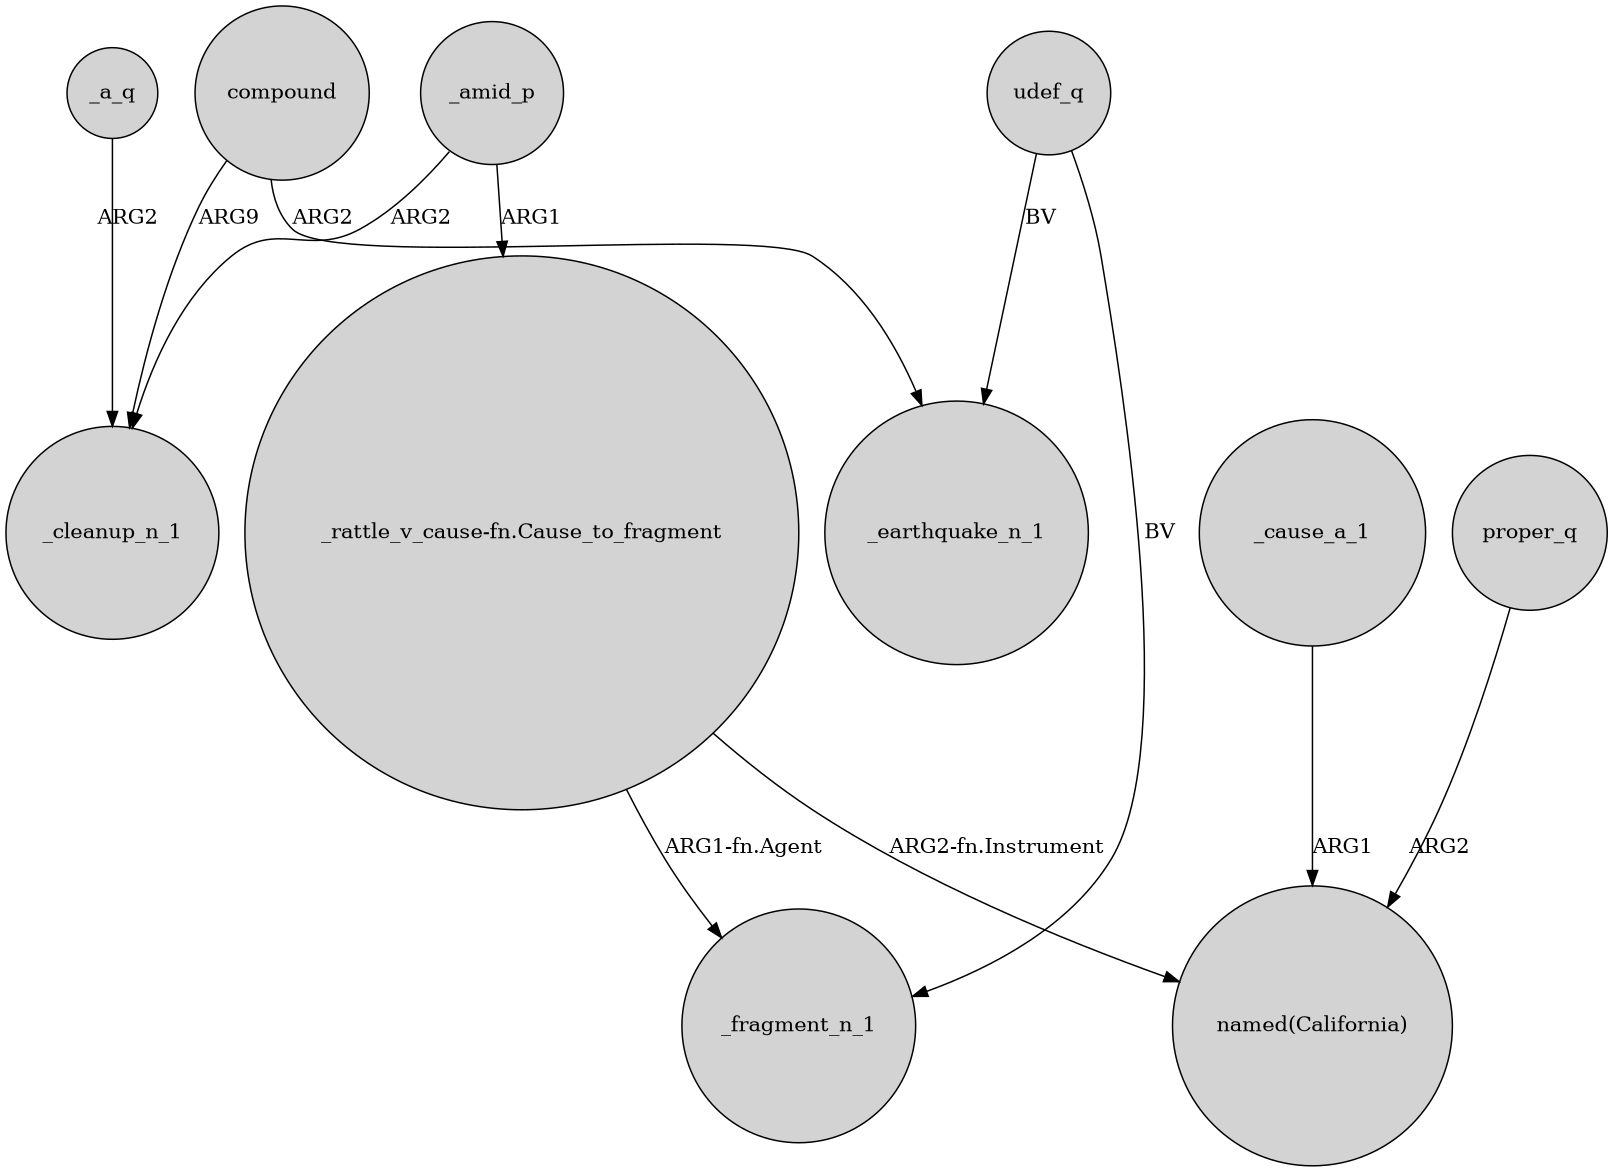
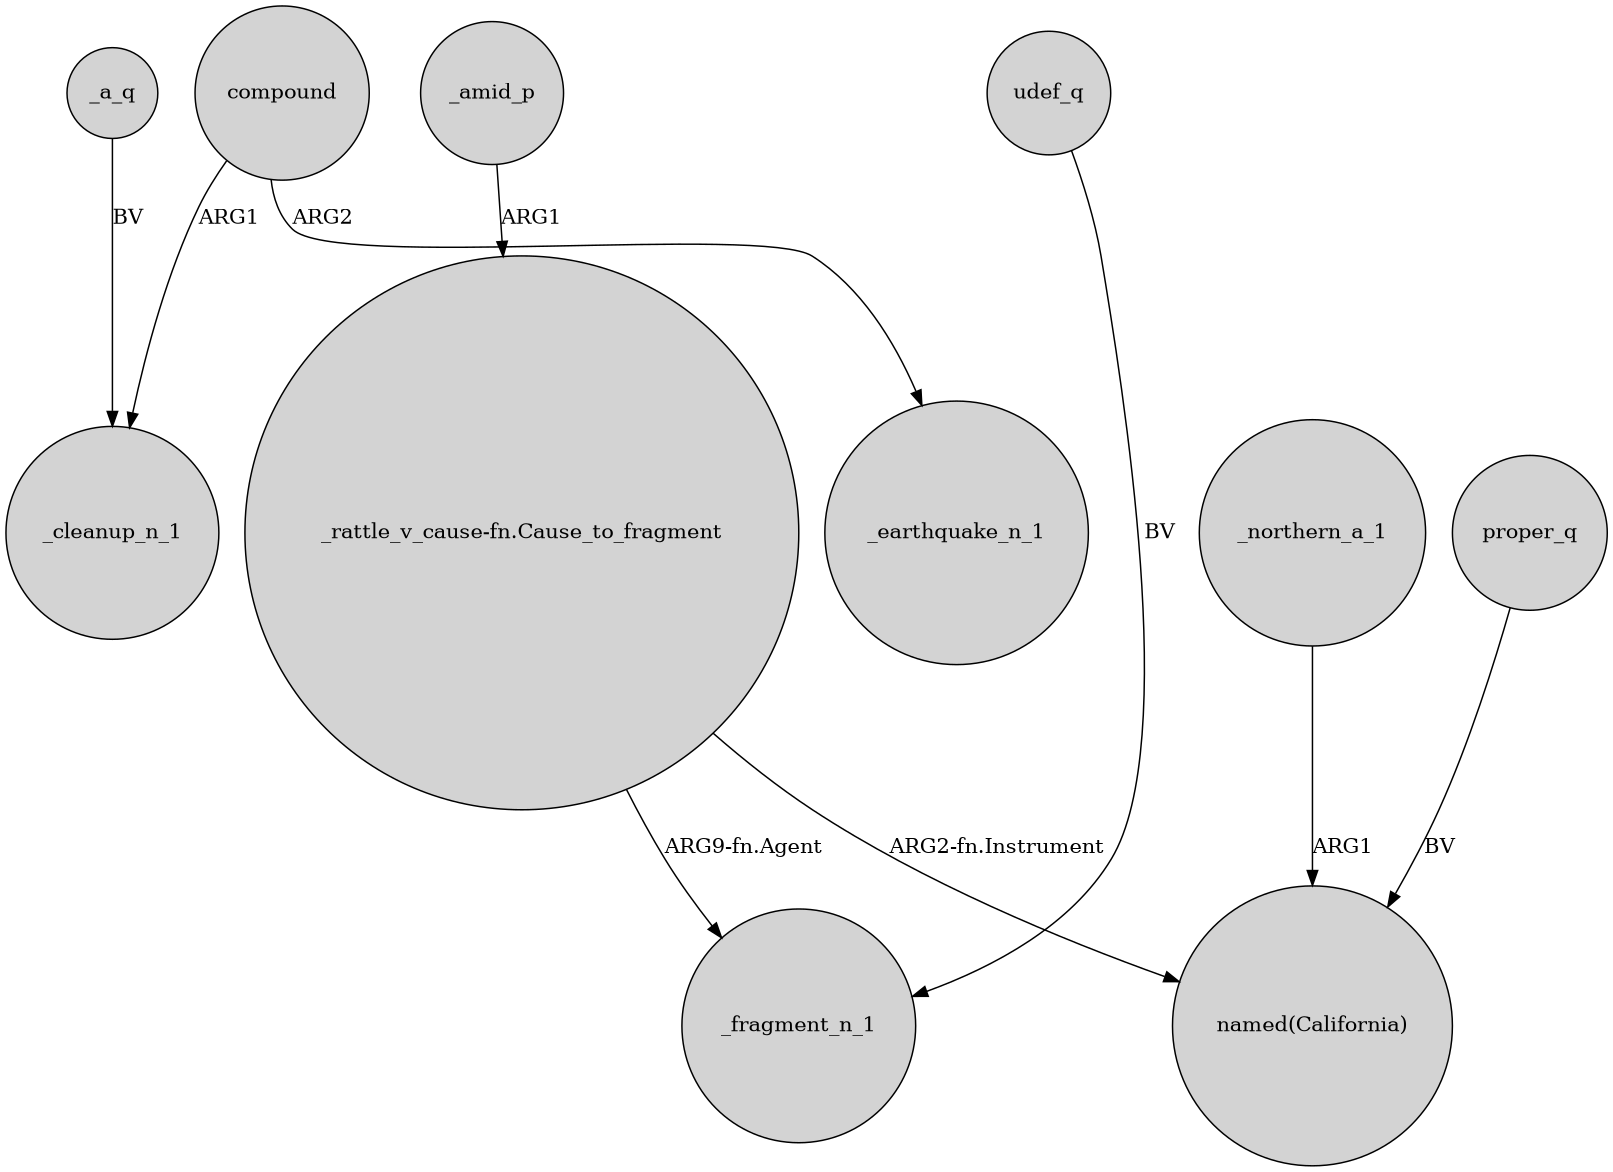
(128, 218) -> (128, 218)
(229, 218) -> (229, 218)
(261, 241) -> none
(1012, 272) -> none
(1312, 533) -> (1312, 533)
(744, 848) -> (744, 848)
(1440, 848) -> (1440, 848)
